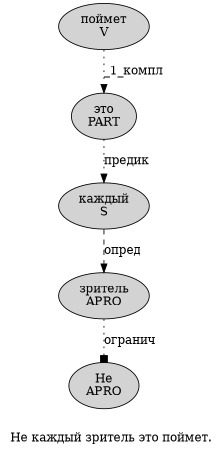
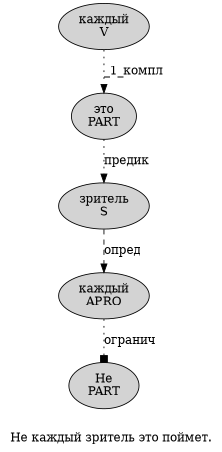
(104, 27) -> (104, 27)
(104, 206) -> (104, 206)
(104, 296) -> (104, 296)
(104, 386) -> (104, 386)
